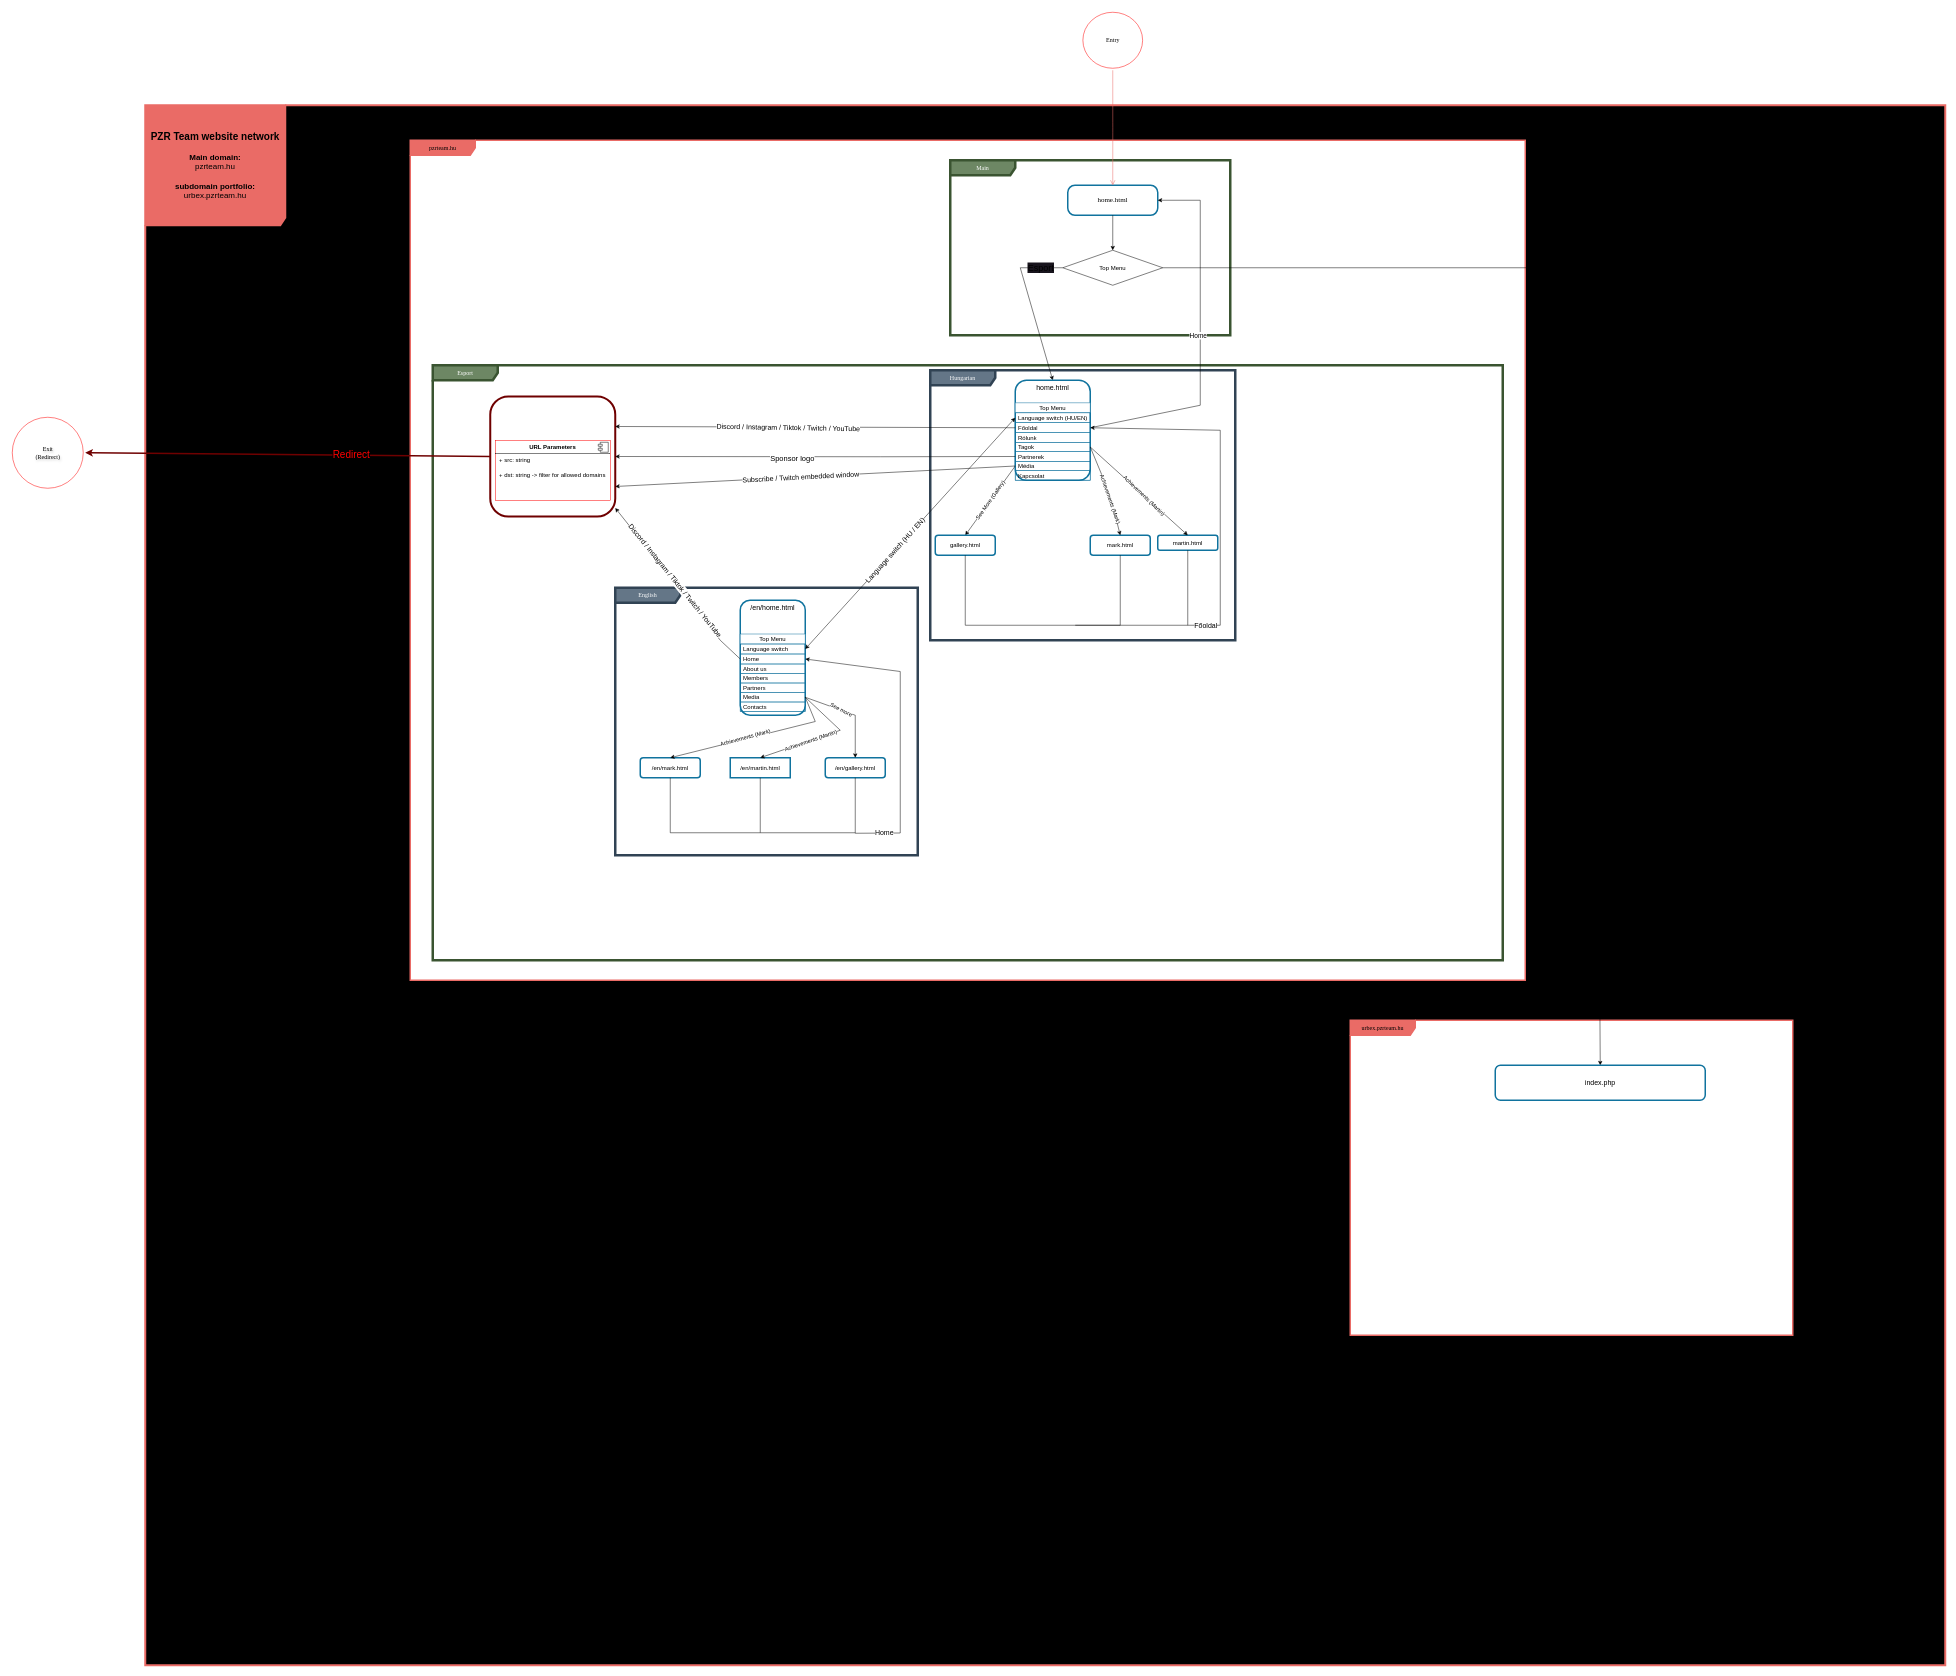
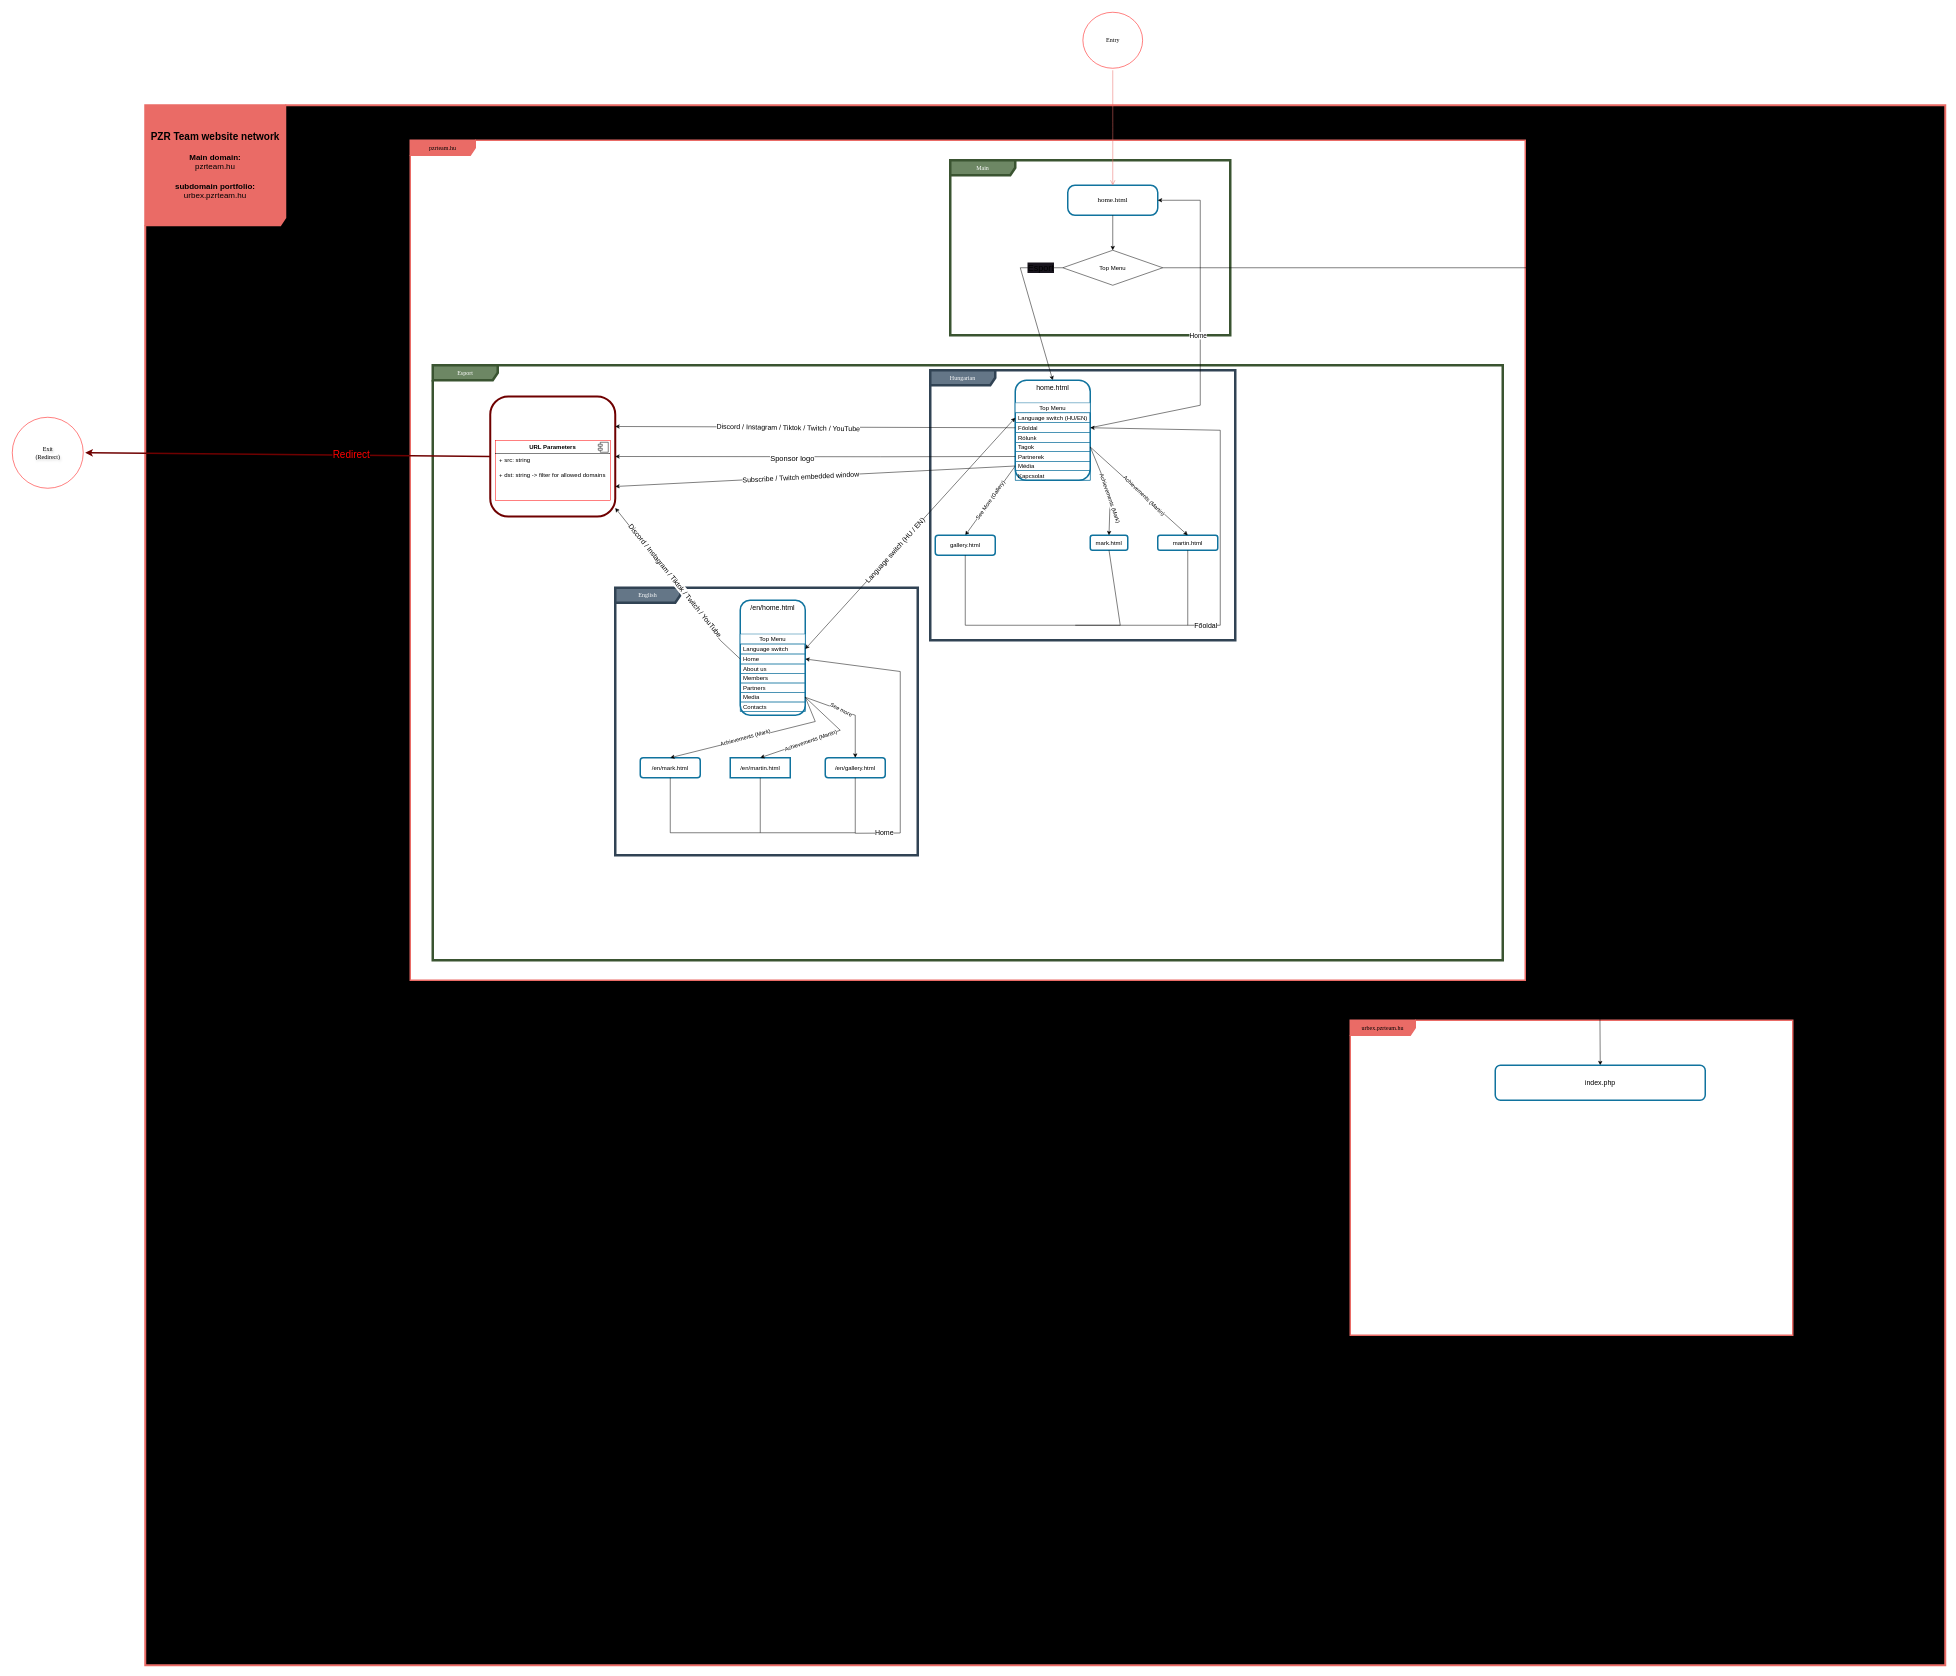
(1120, 545) -> (1109, 543)
